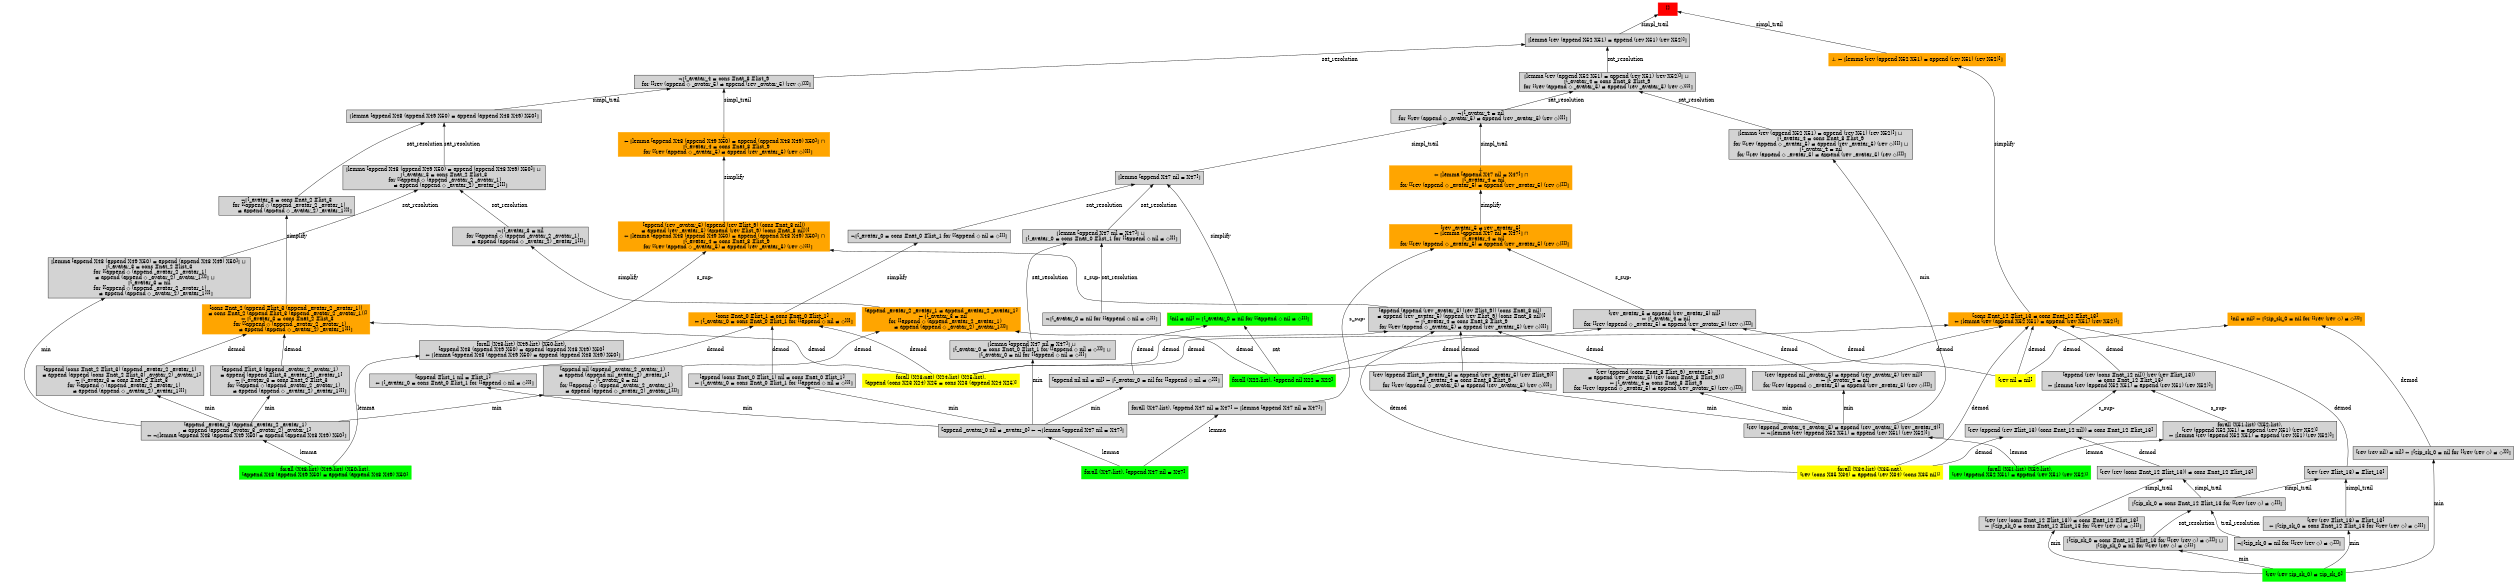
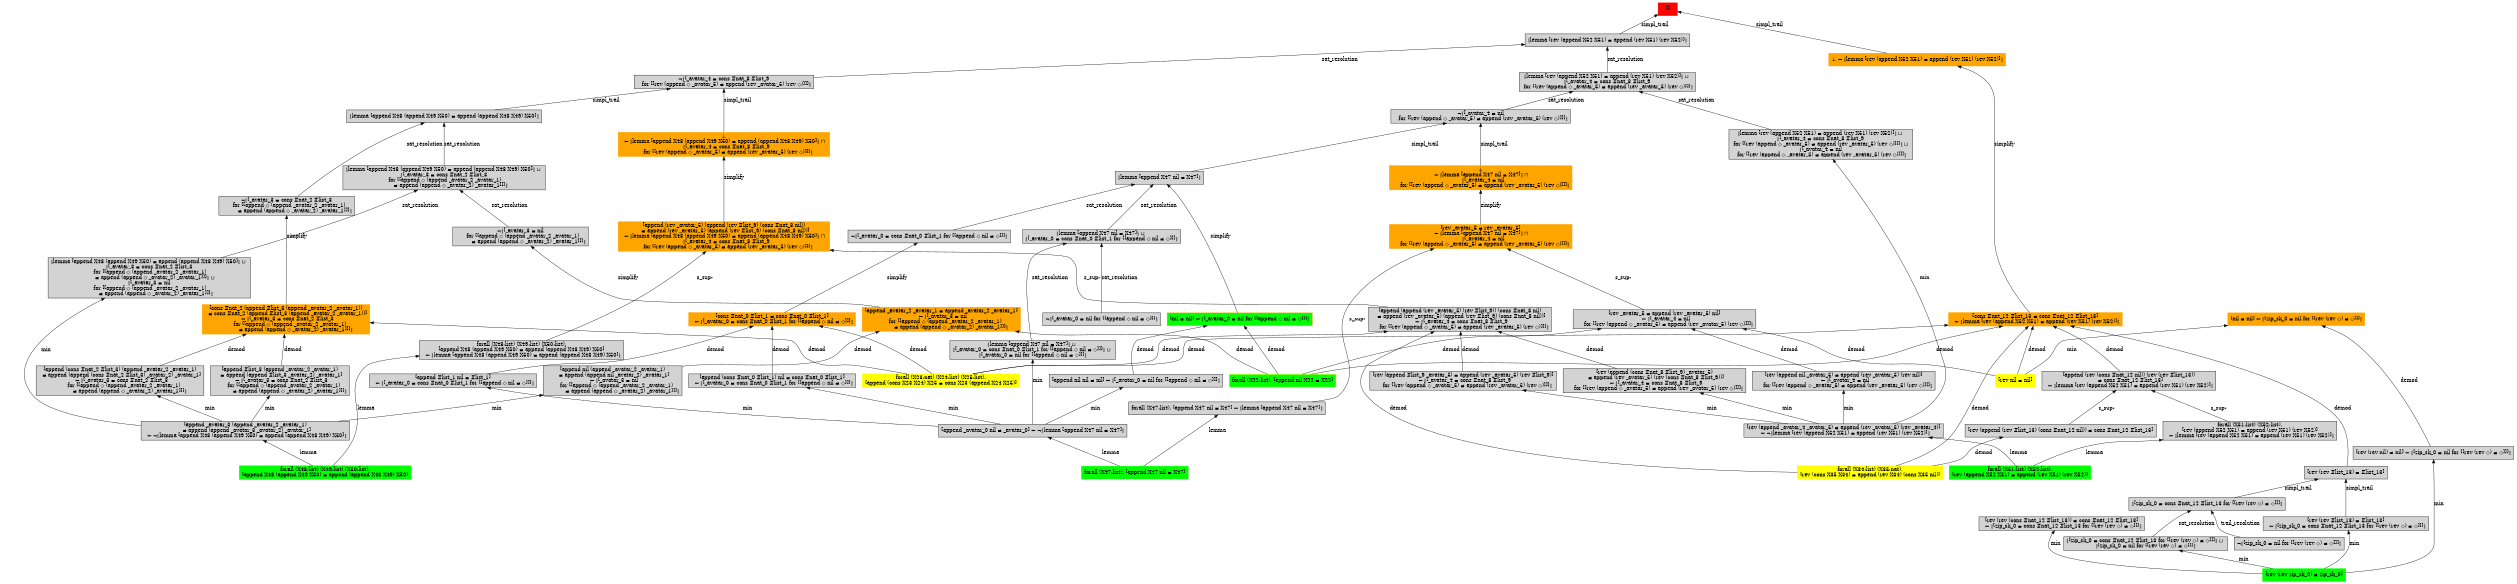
(1276, 350) -> (1276, 350)
(2072, 350) -> (2072, 350)
(2177, 473) -> none
